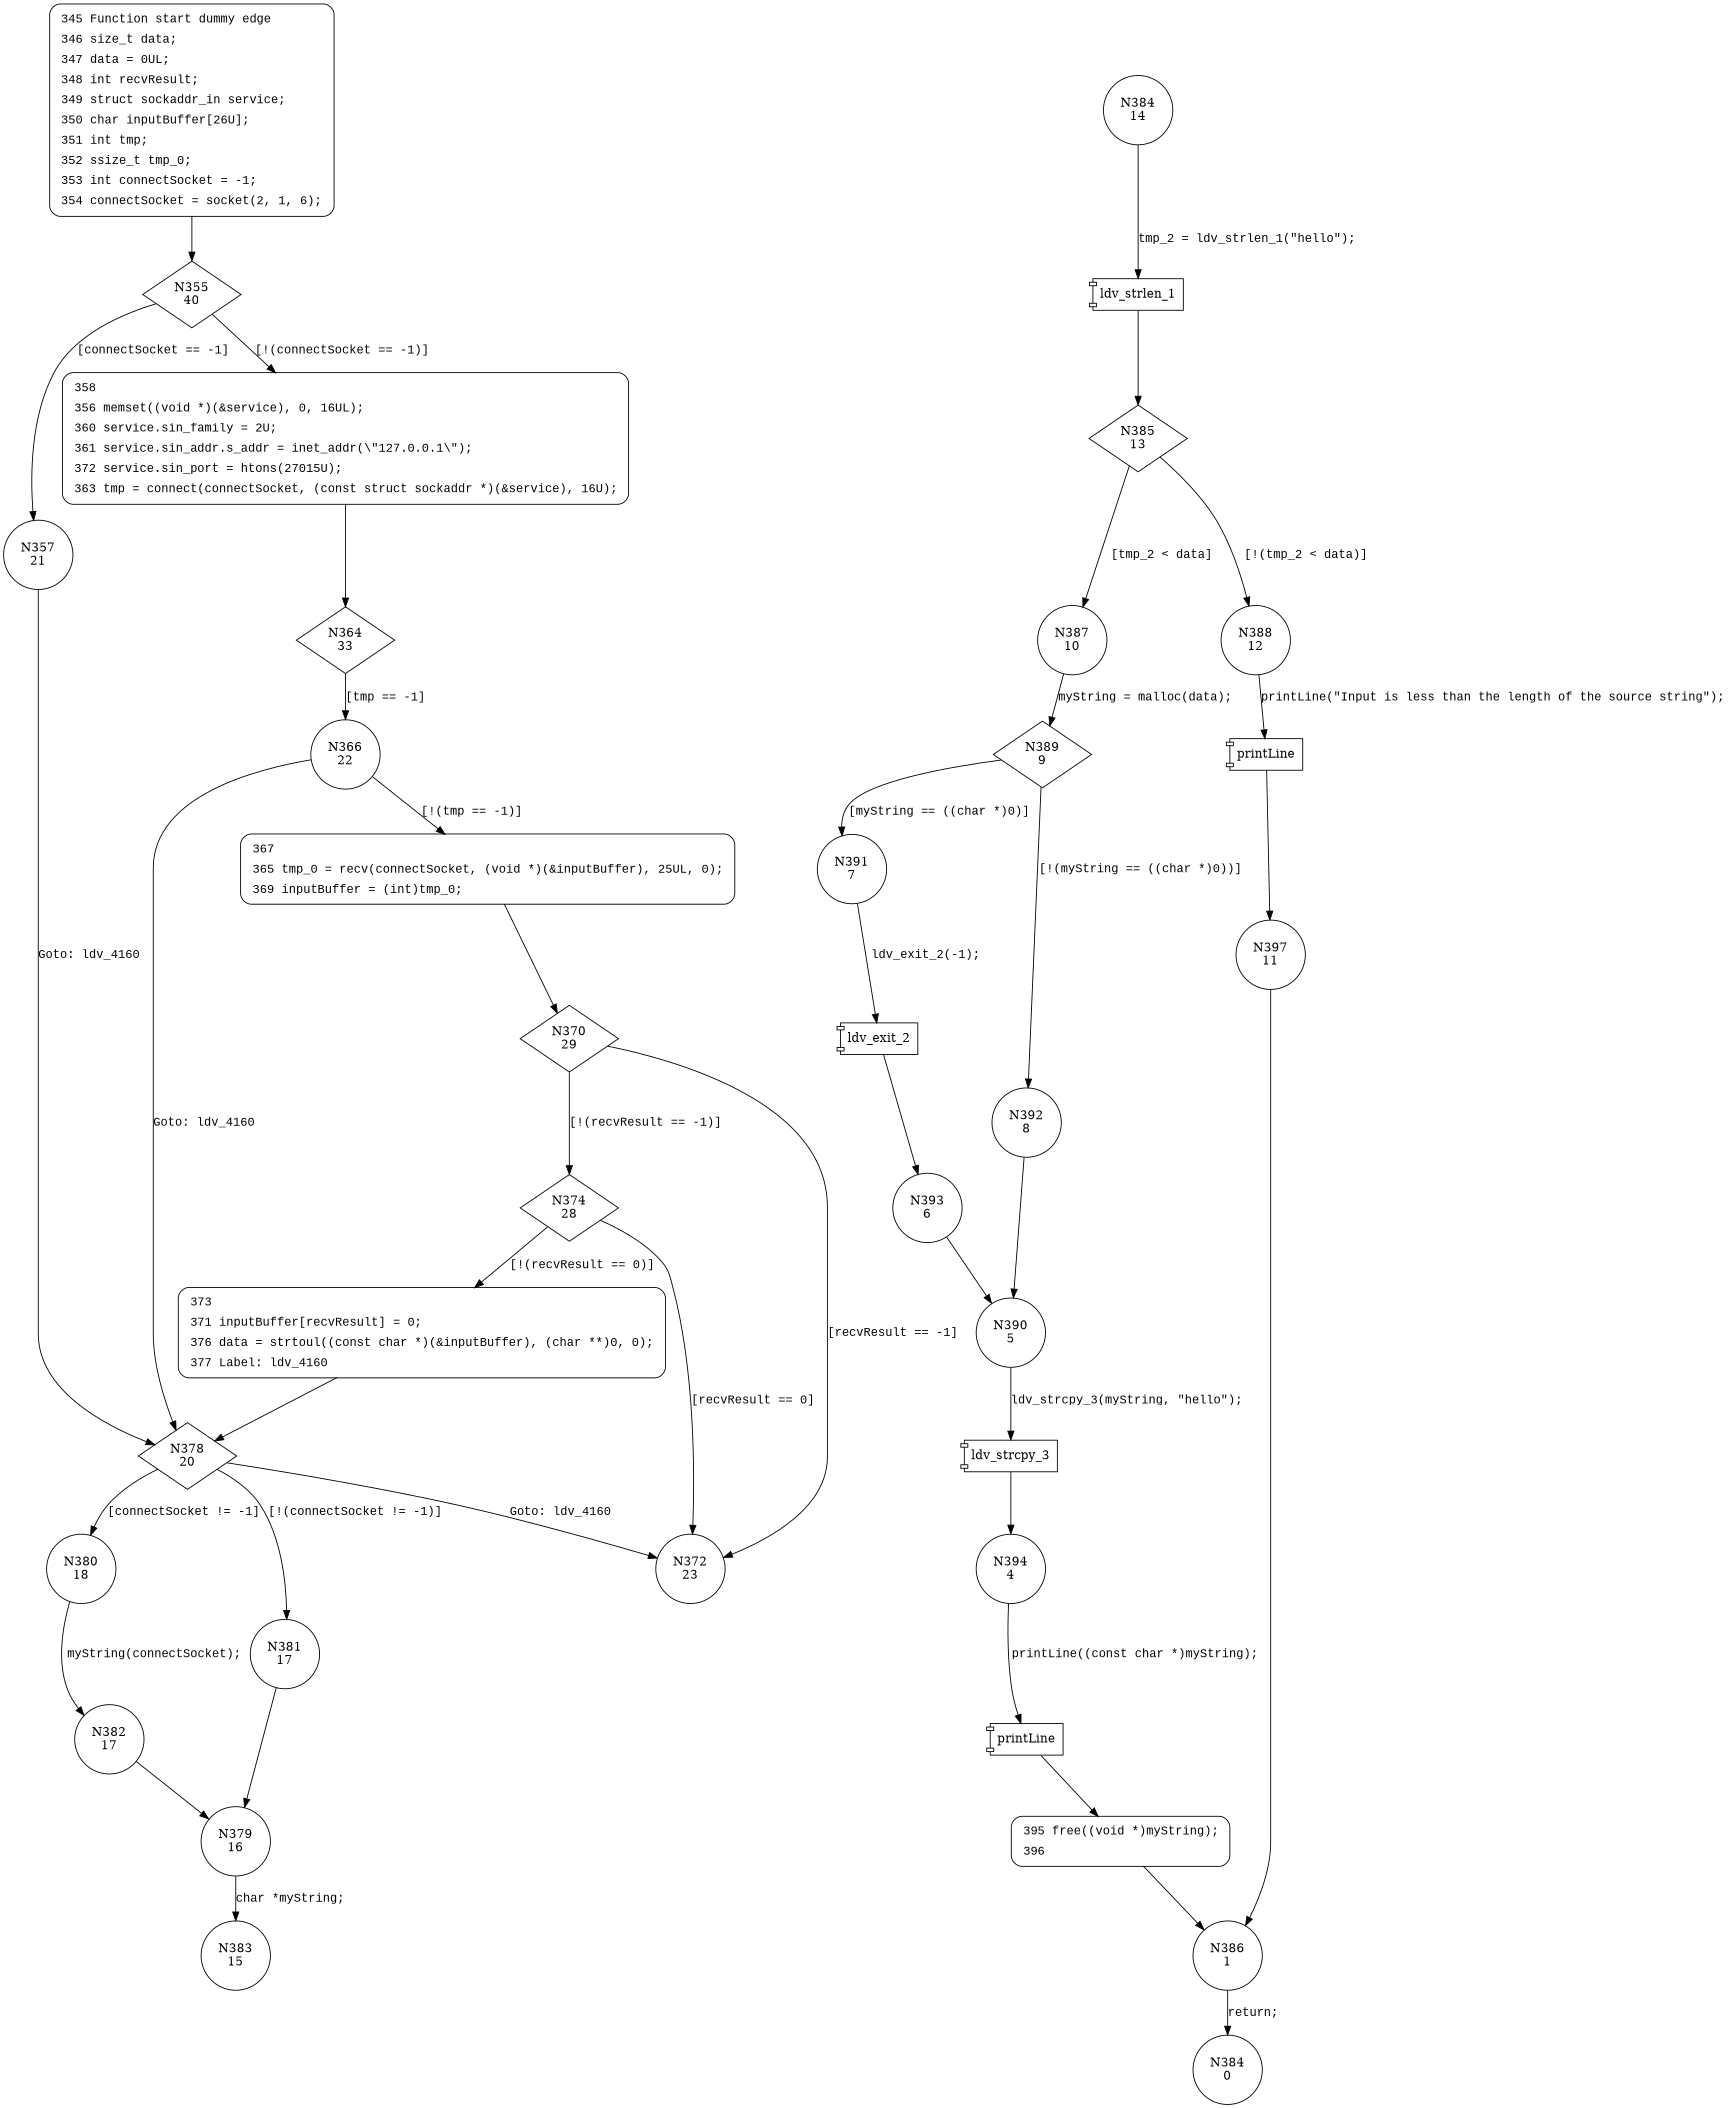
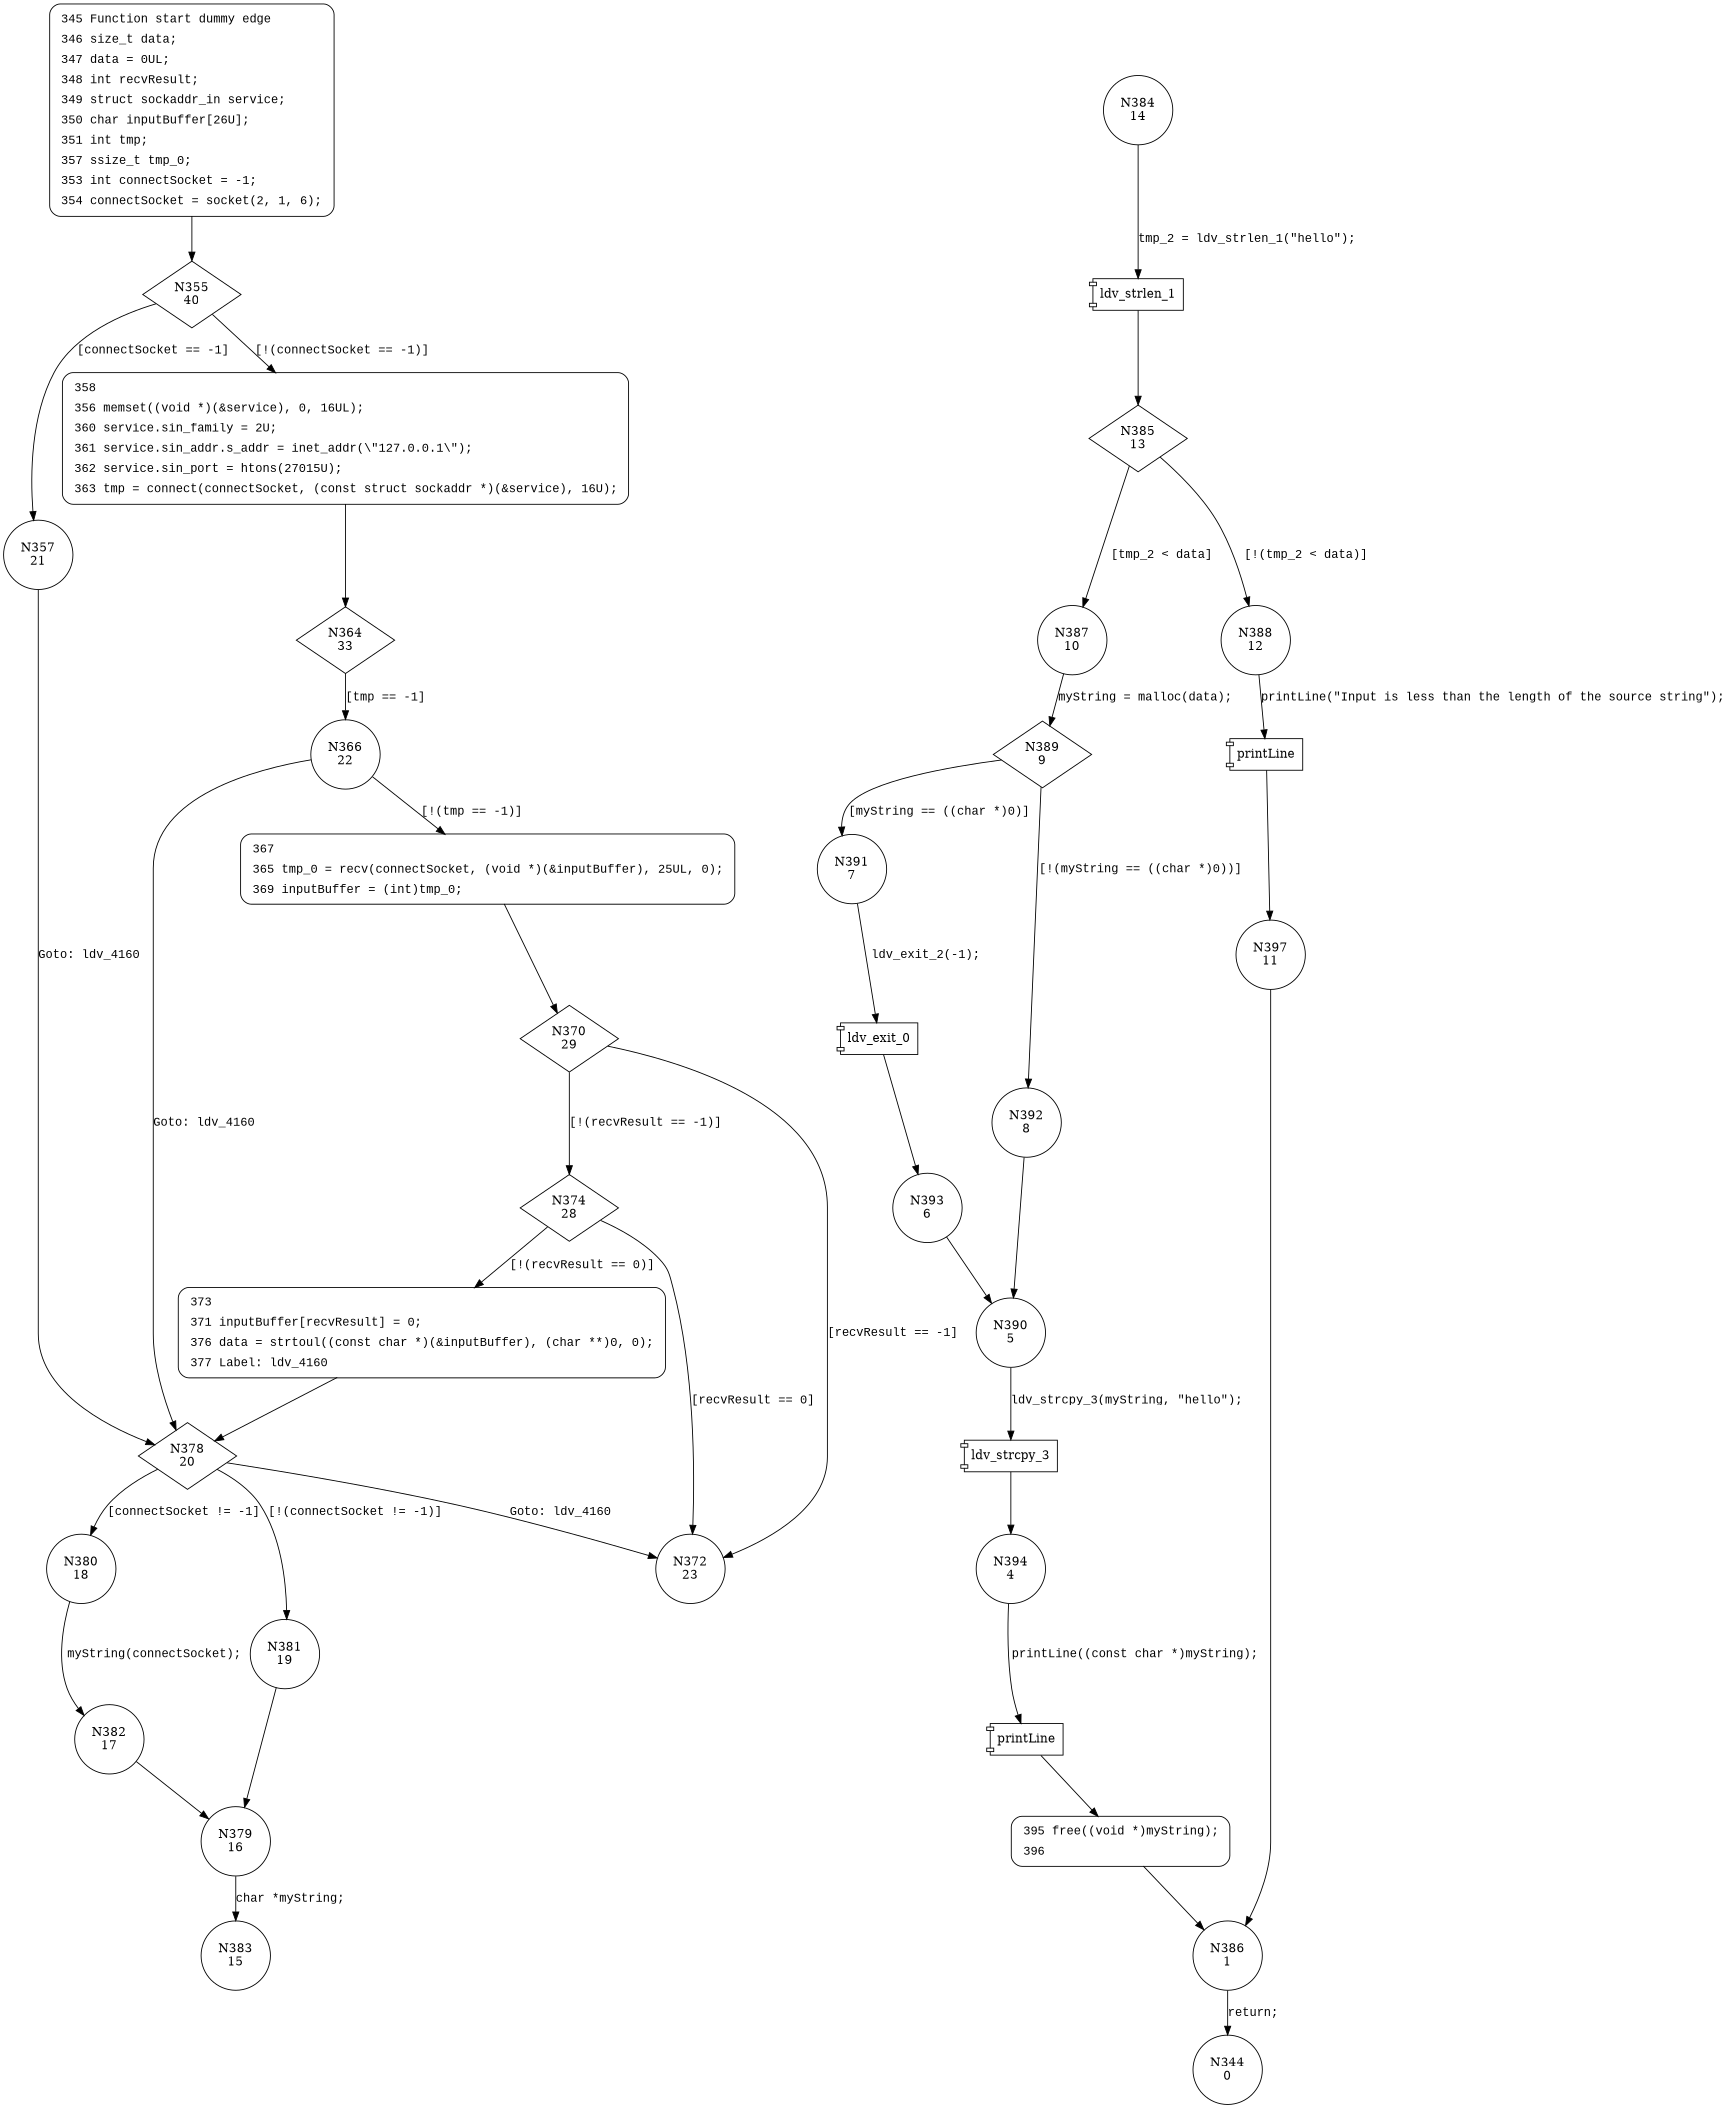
(72, 160) -> (72, 160)
(85, 468) -> (85, 468)
(879, 1039) -> (879, 1039)
(285, 1654) -> (285, 1654)
(1228, 2070) -> (1228, 2070)
